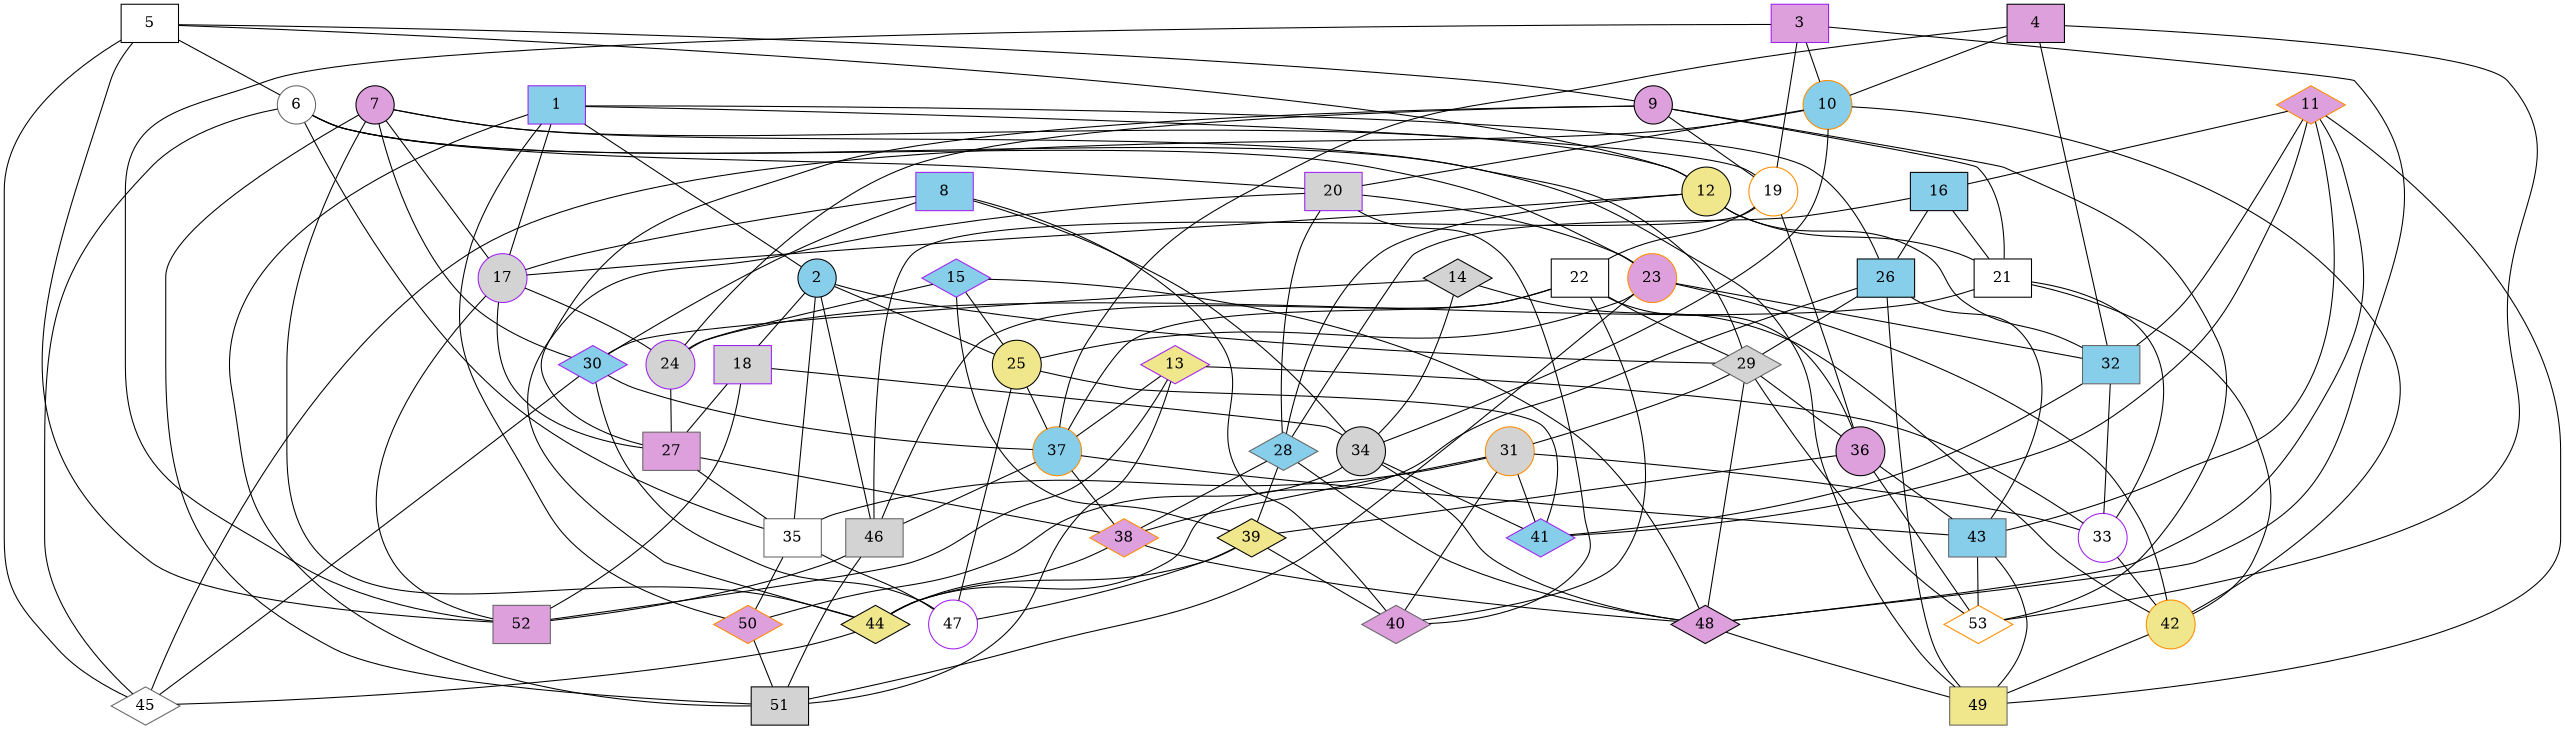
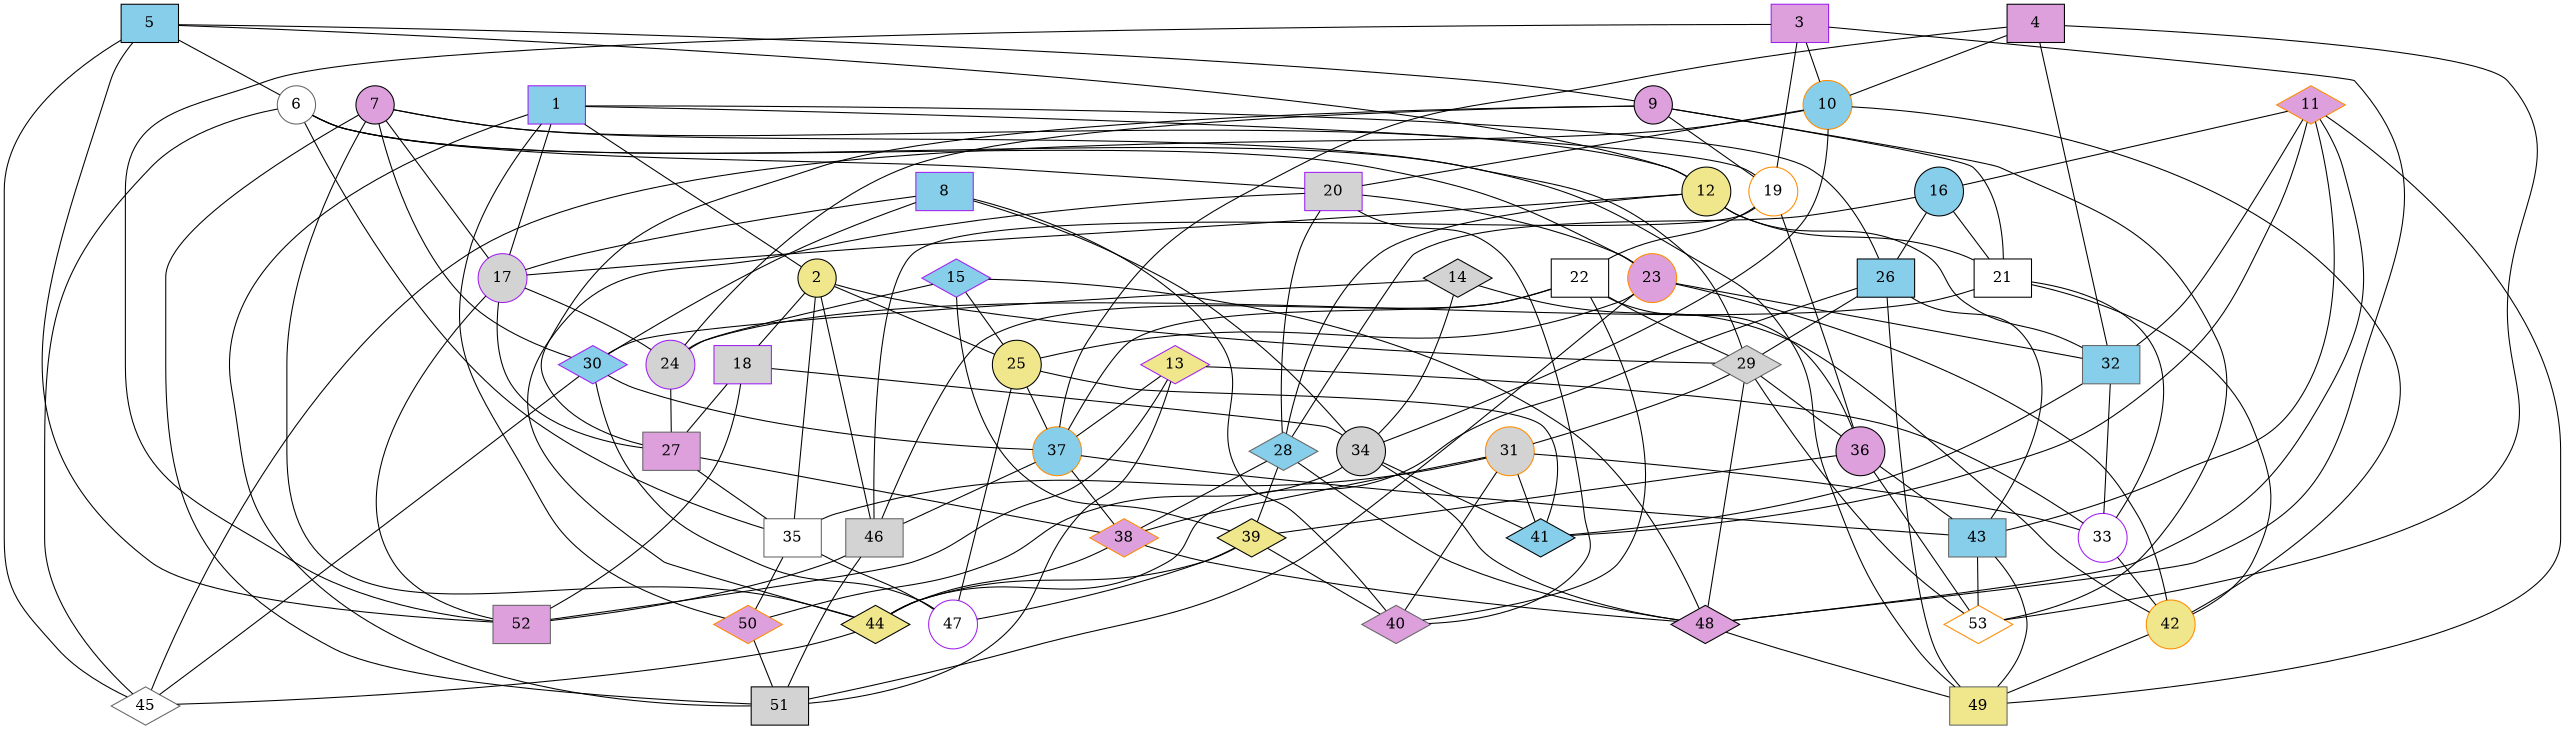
(150, 23) -> (150, 23)
(1939, 192) -> (1939, 192)
(817, 278) -> (817, 278)
(1541, 538) -> (1541, 538)
